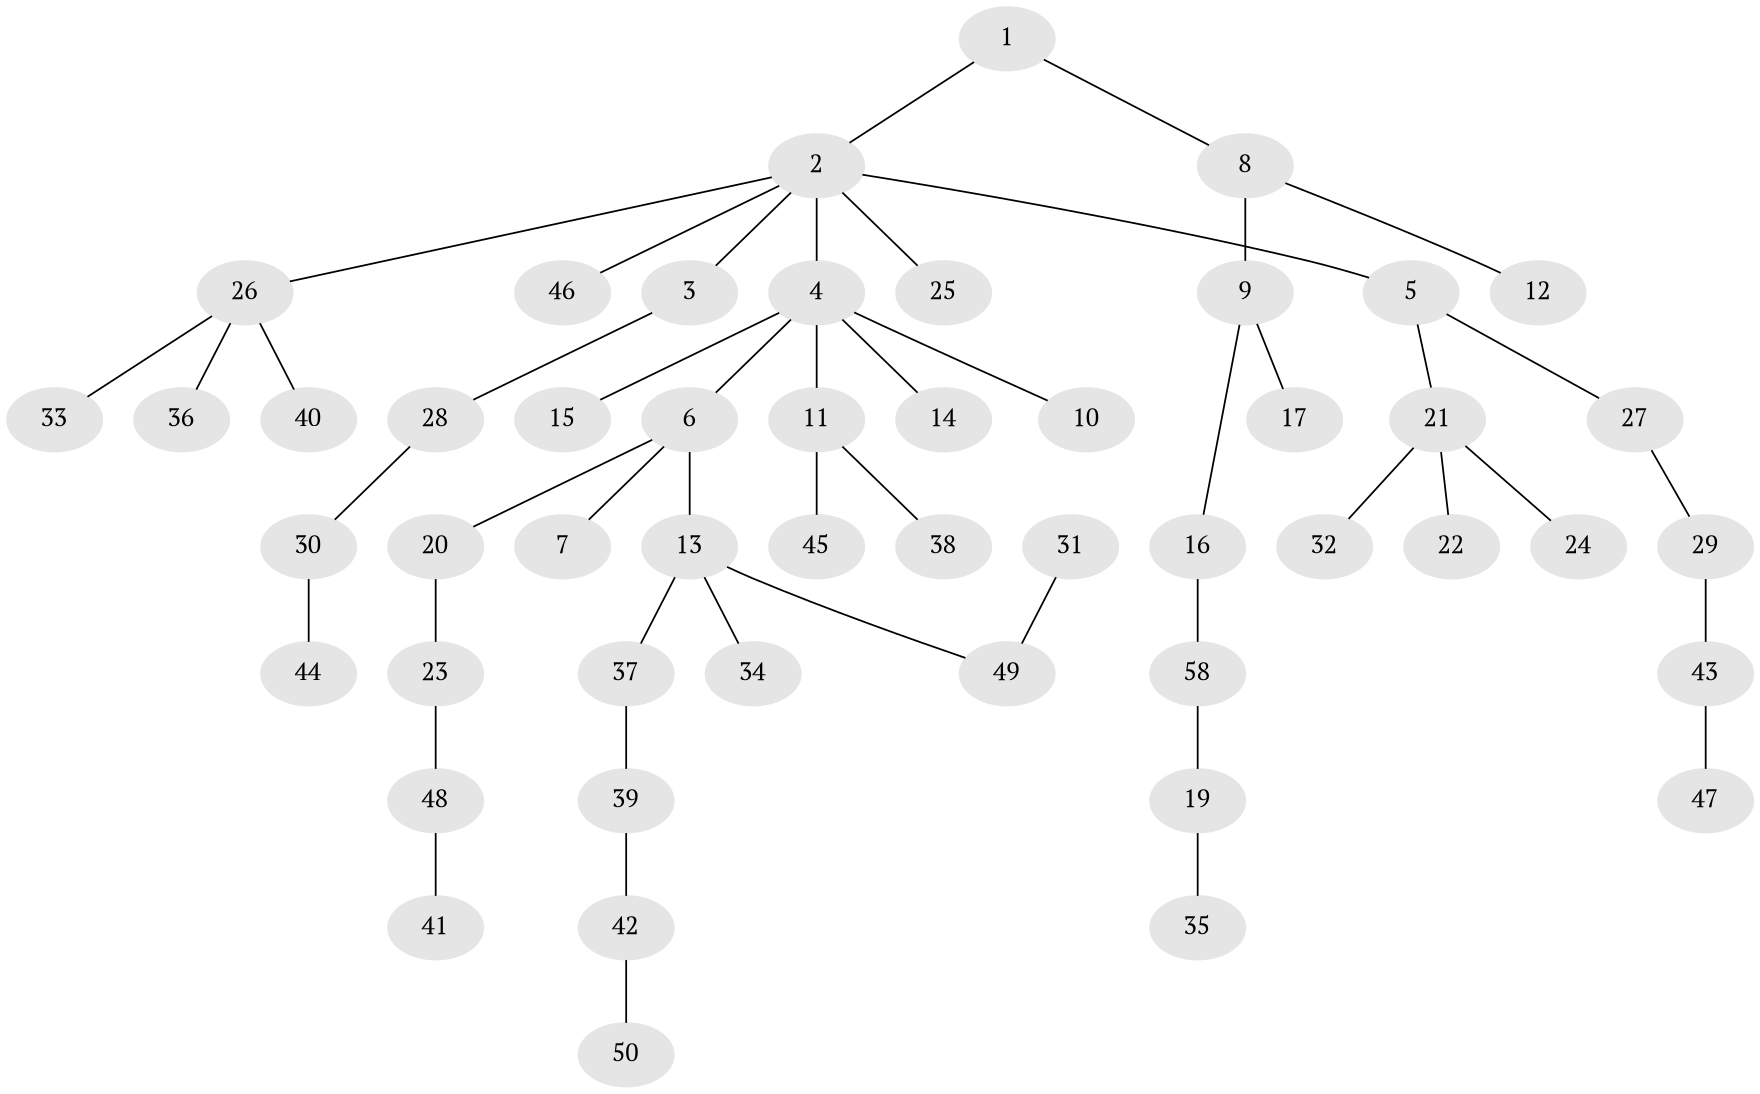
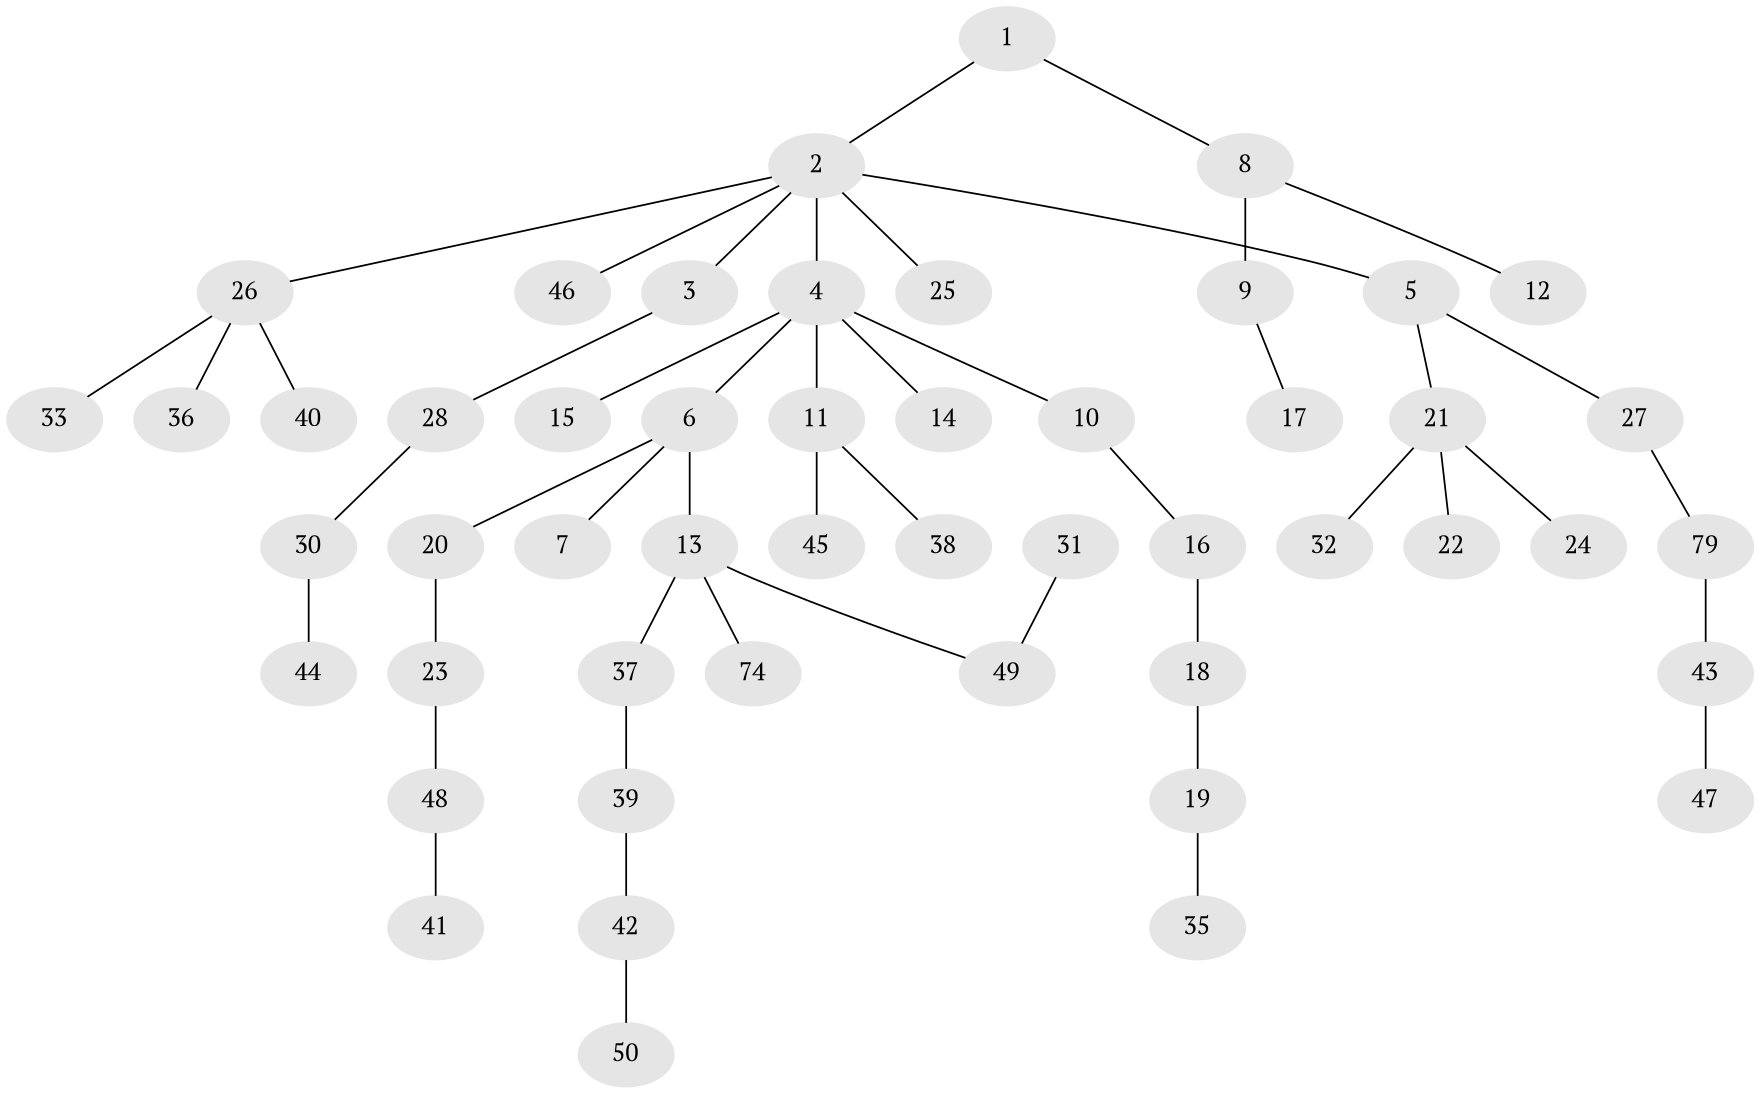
(1222, 420) -> (1142, 483)
(1706, 547) -> (1706, 547)
(753, 674) -> (753, 674)
(1198, 674) -> (1198, 674)
